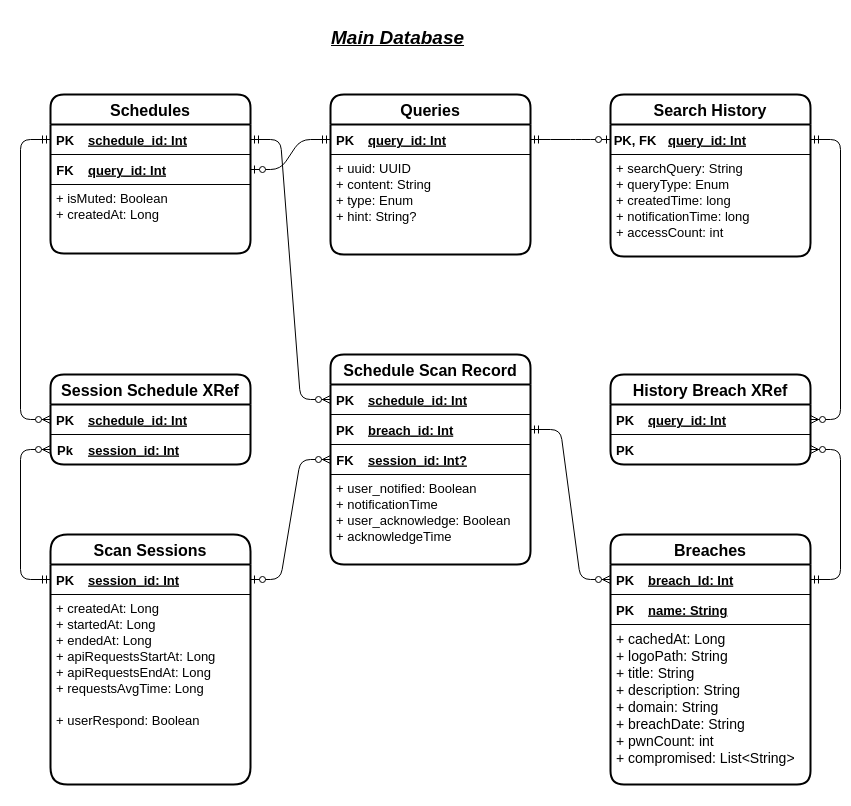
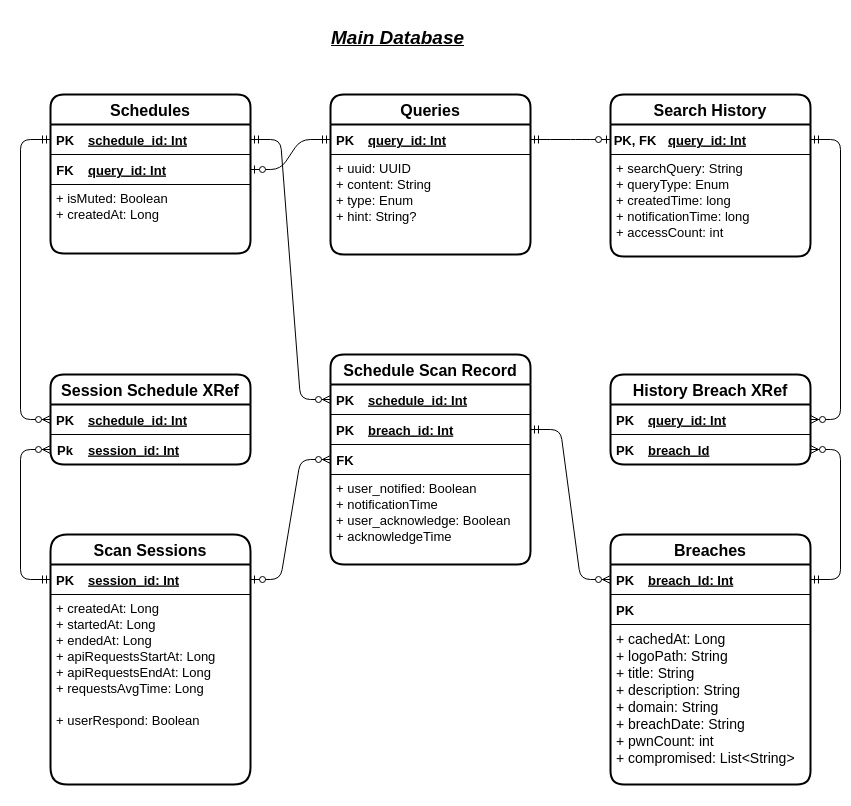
none -> (726, 450)
(446, 460) -> none
(726, 610) -> none
